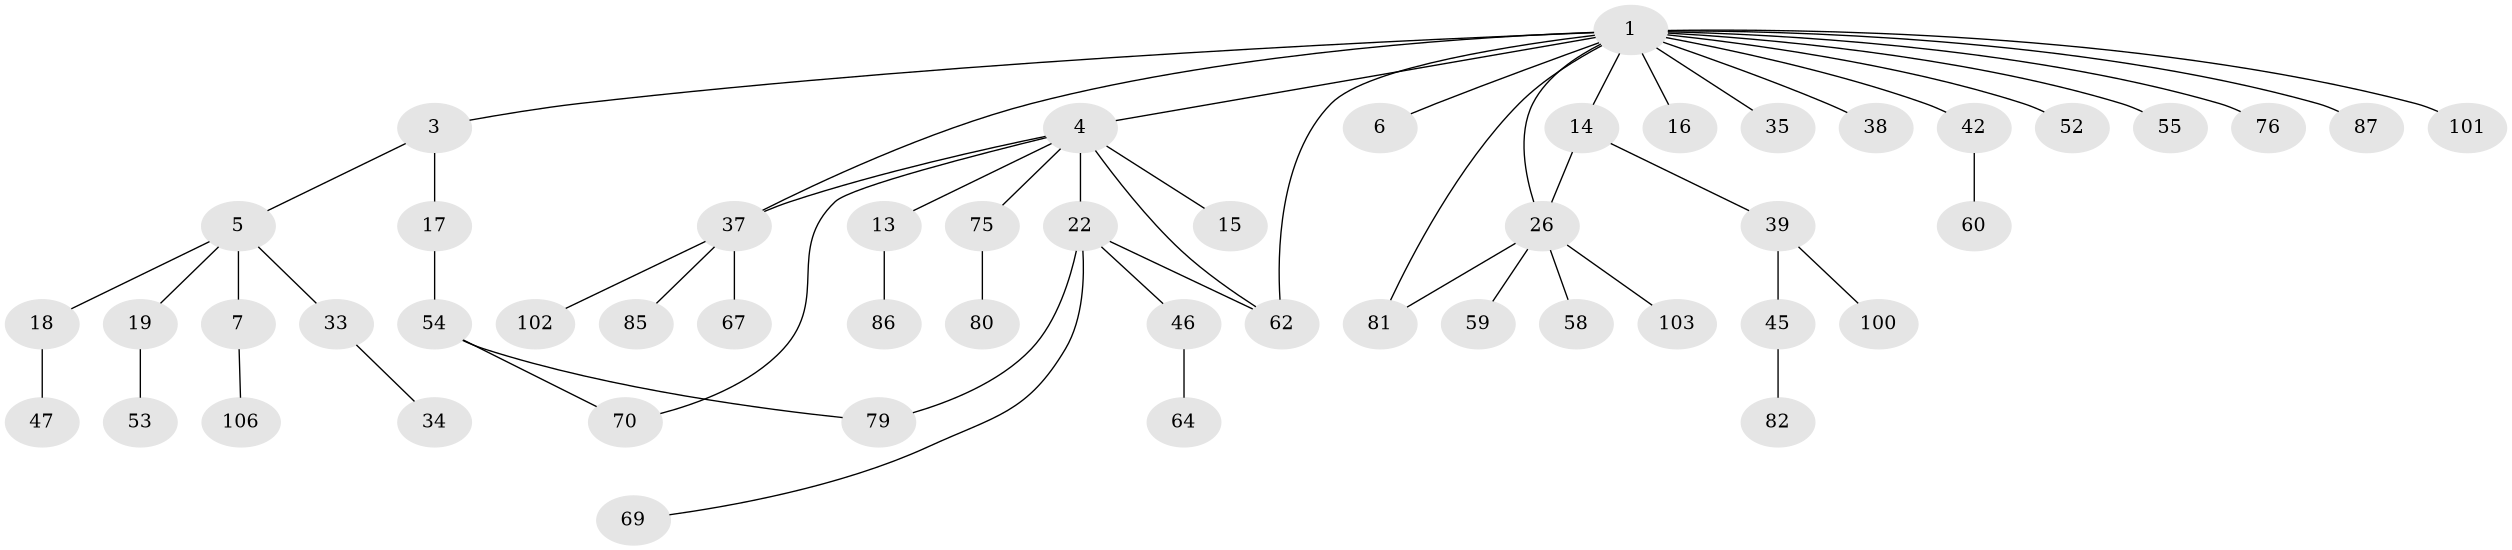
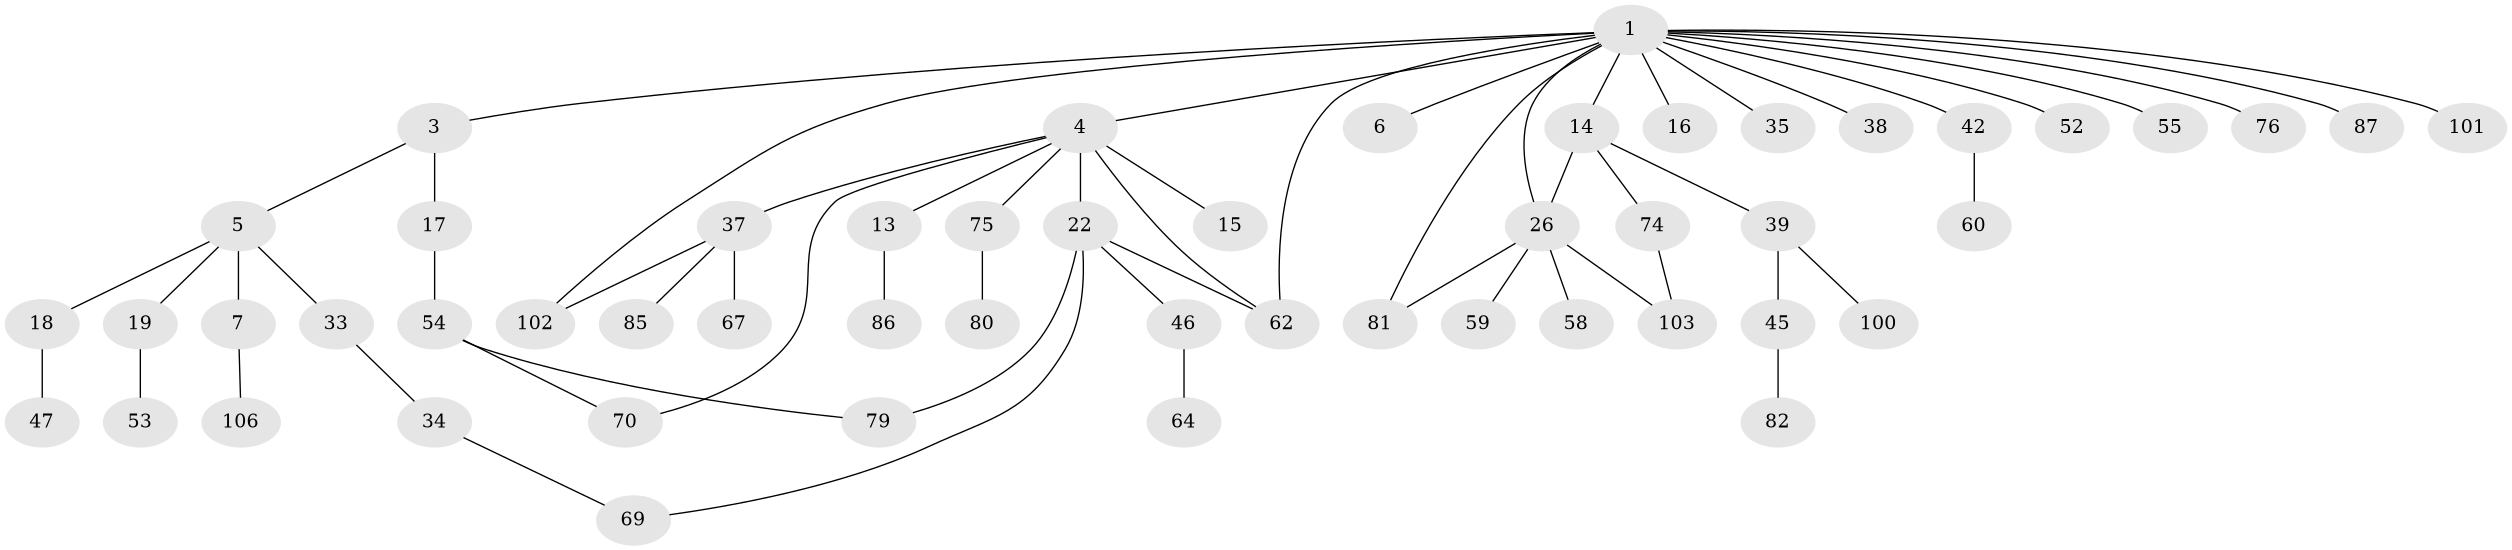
(1168, 75) -> (1045, 76)
none -> (1653, 226)
none -> (534, 471)
